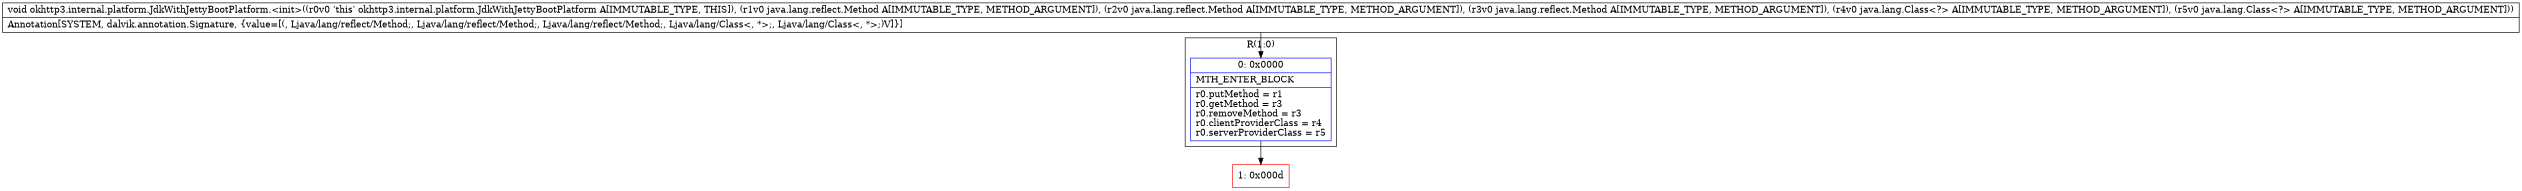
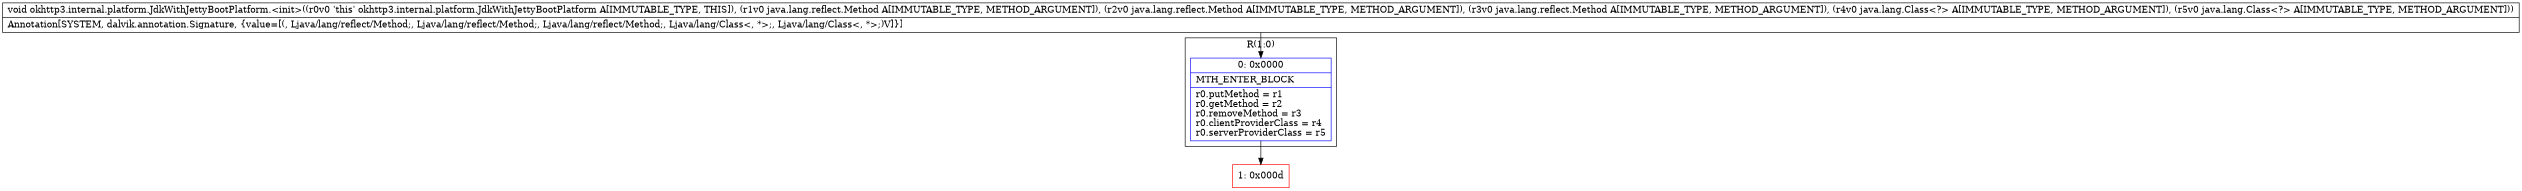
(1239, 104) -> (1239, 104)
